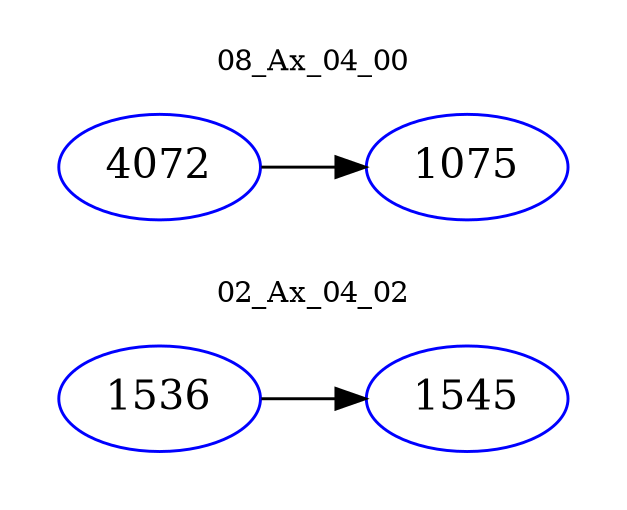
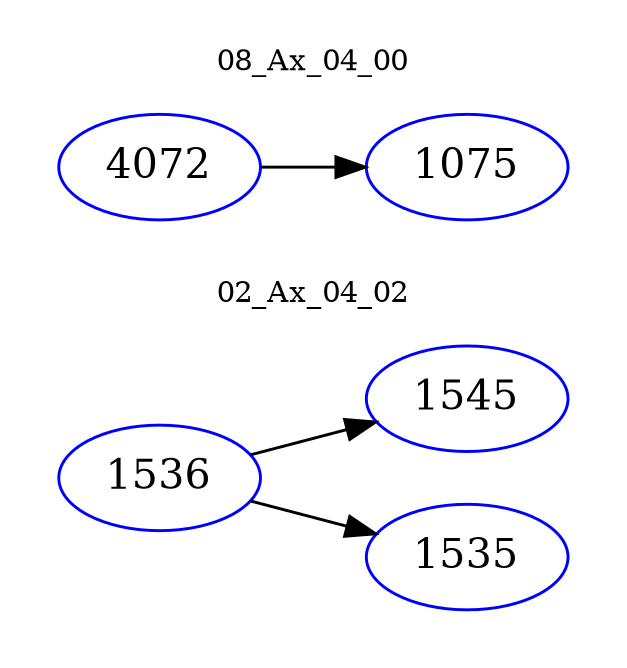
none -> (467, 557)
